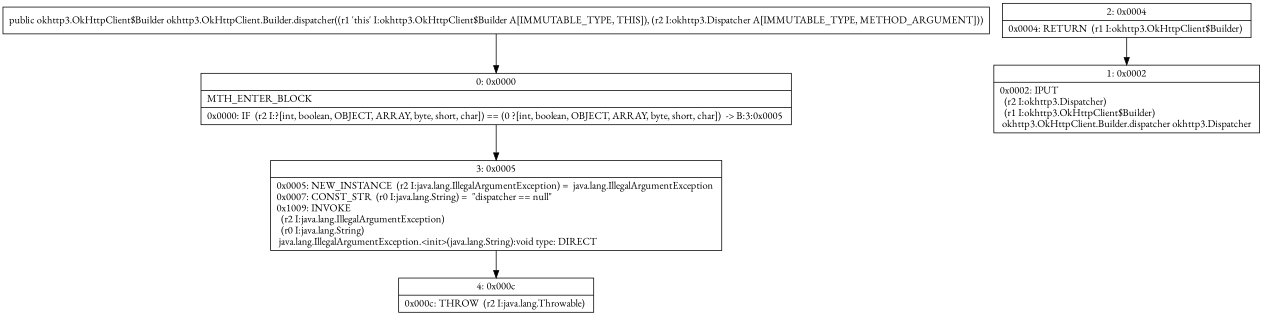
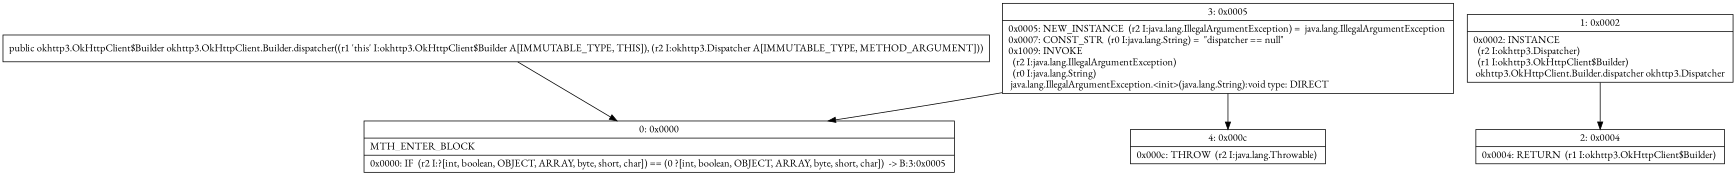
(1127, 48) -> (1600, 102)
(1031, 90) -> (1519, 40)
(496, 139) -> (919, 107)
